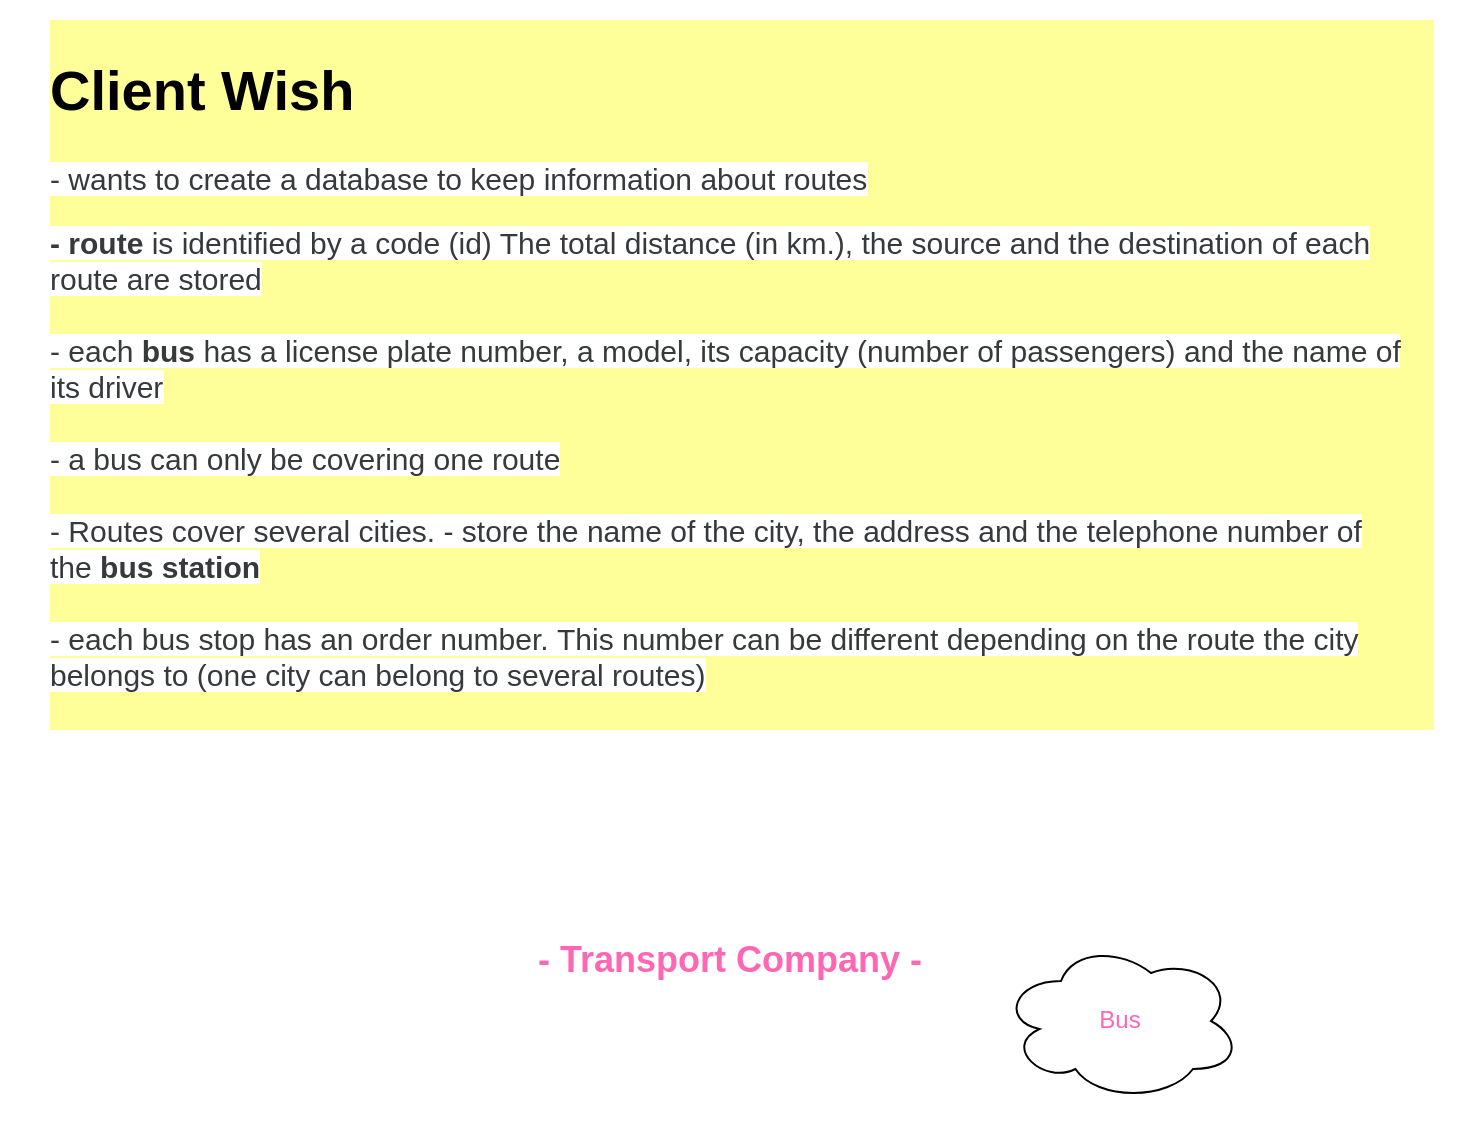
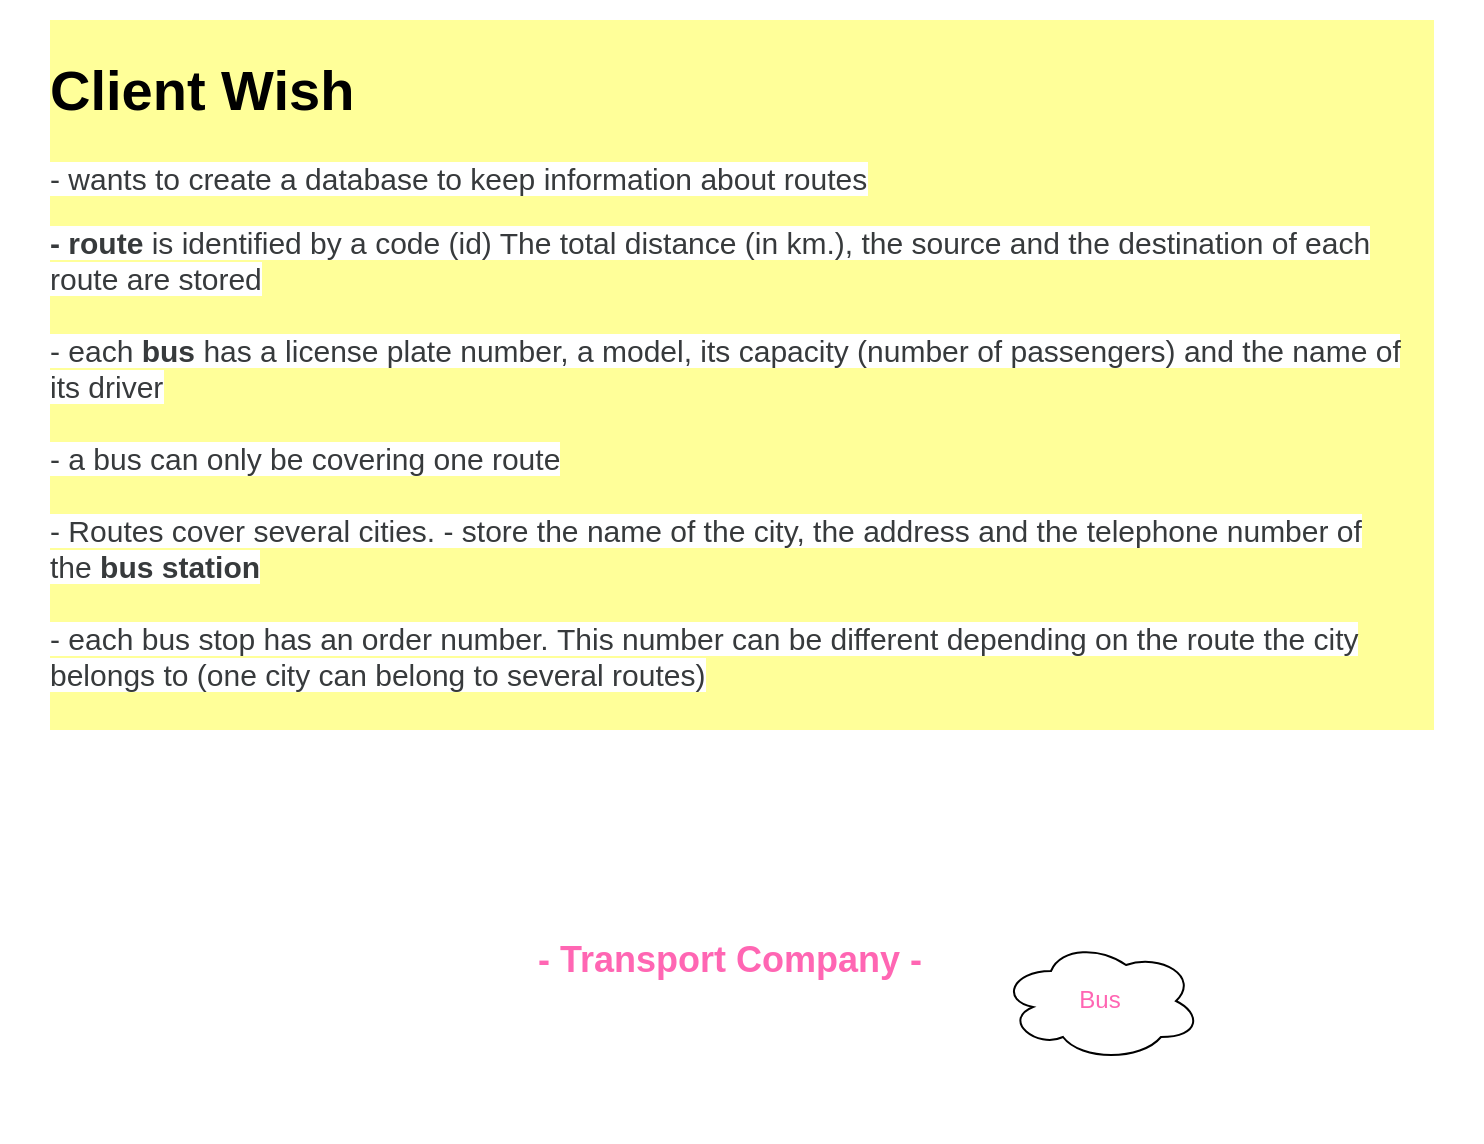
(1121, 1021) -> (1101, 1001)
